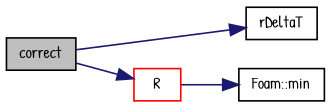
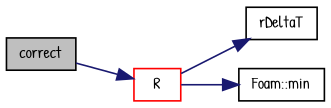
(153, 40) -> (208, 60)
